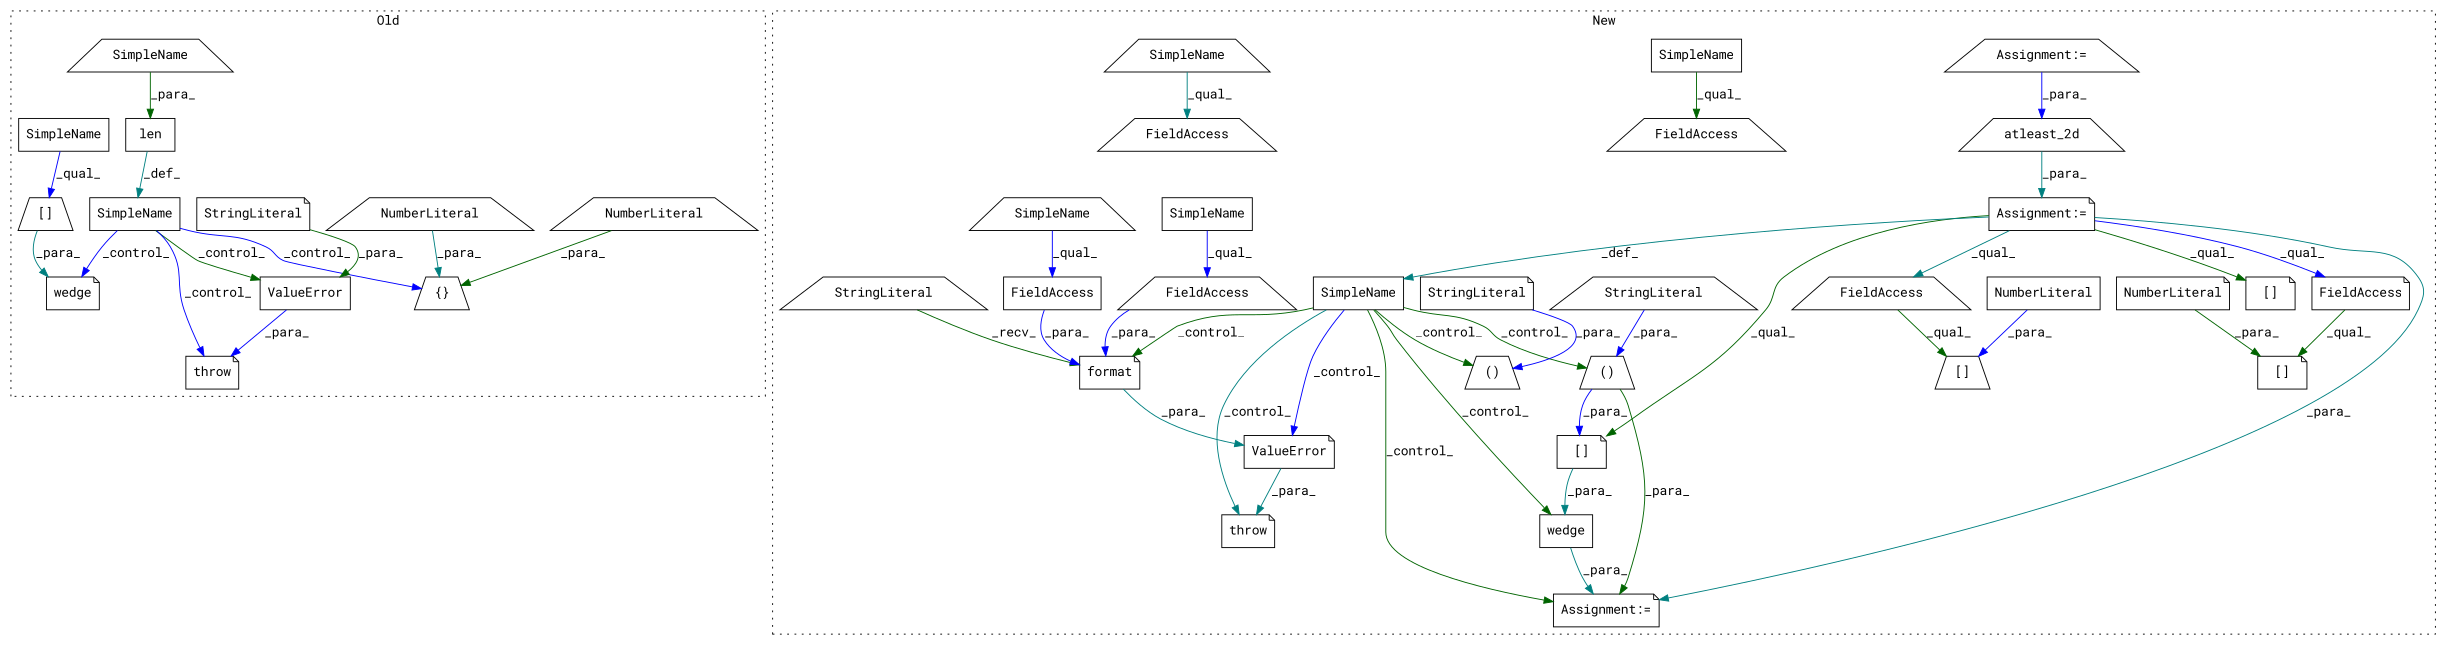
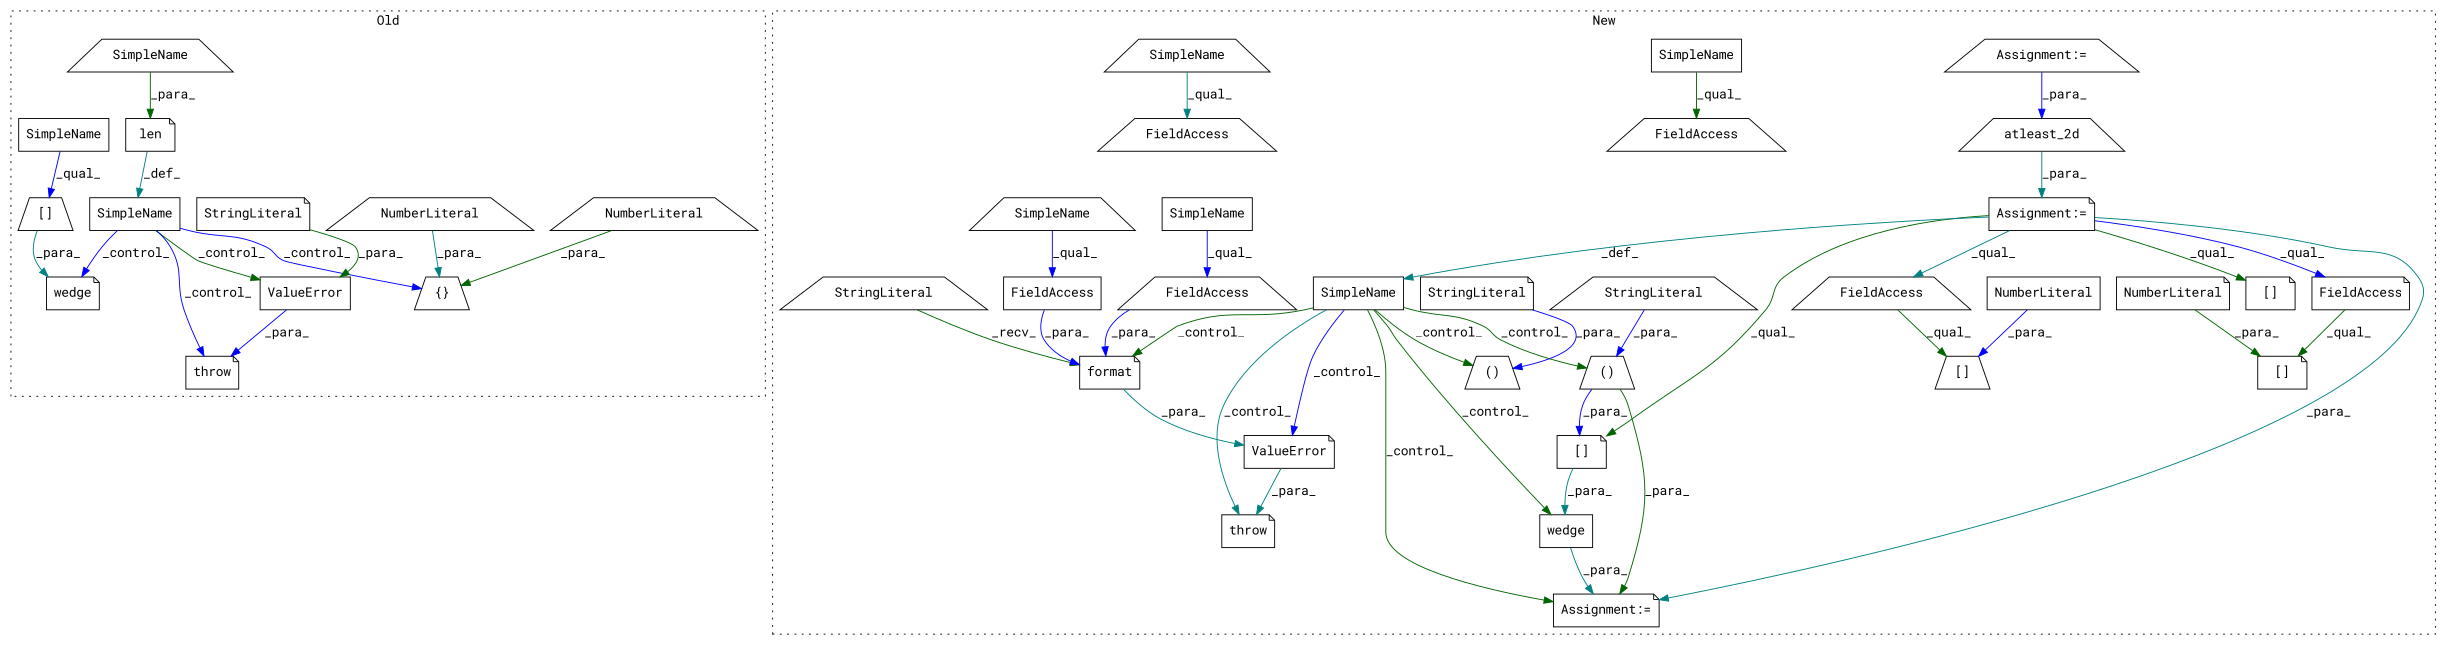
(150, 135) -> (150, 135)
